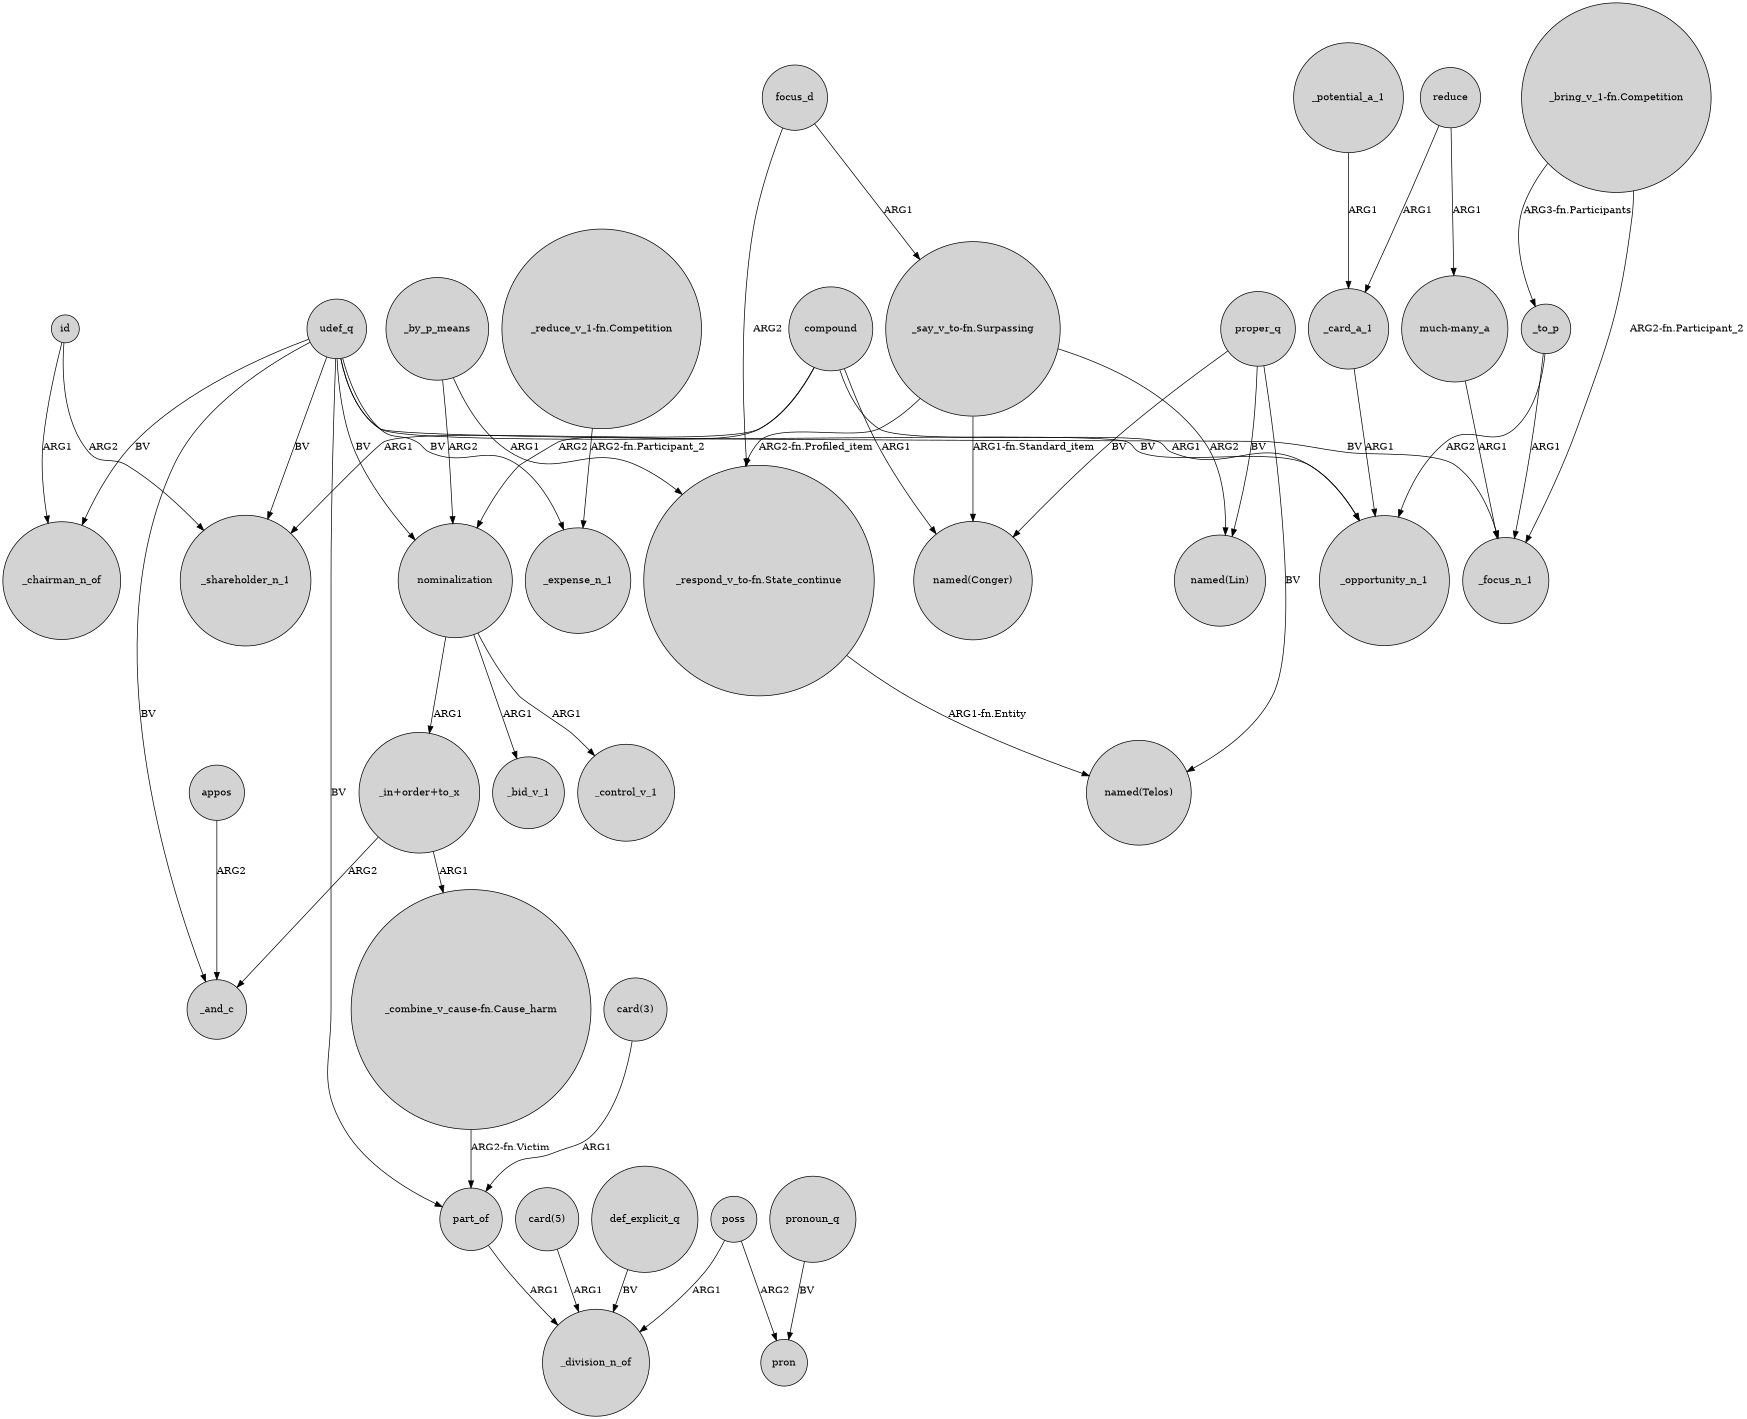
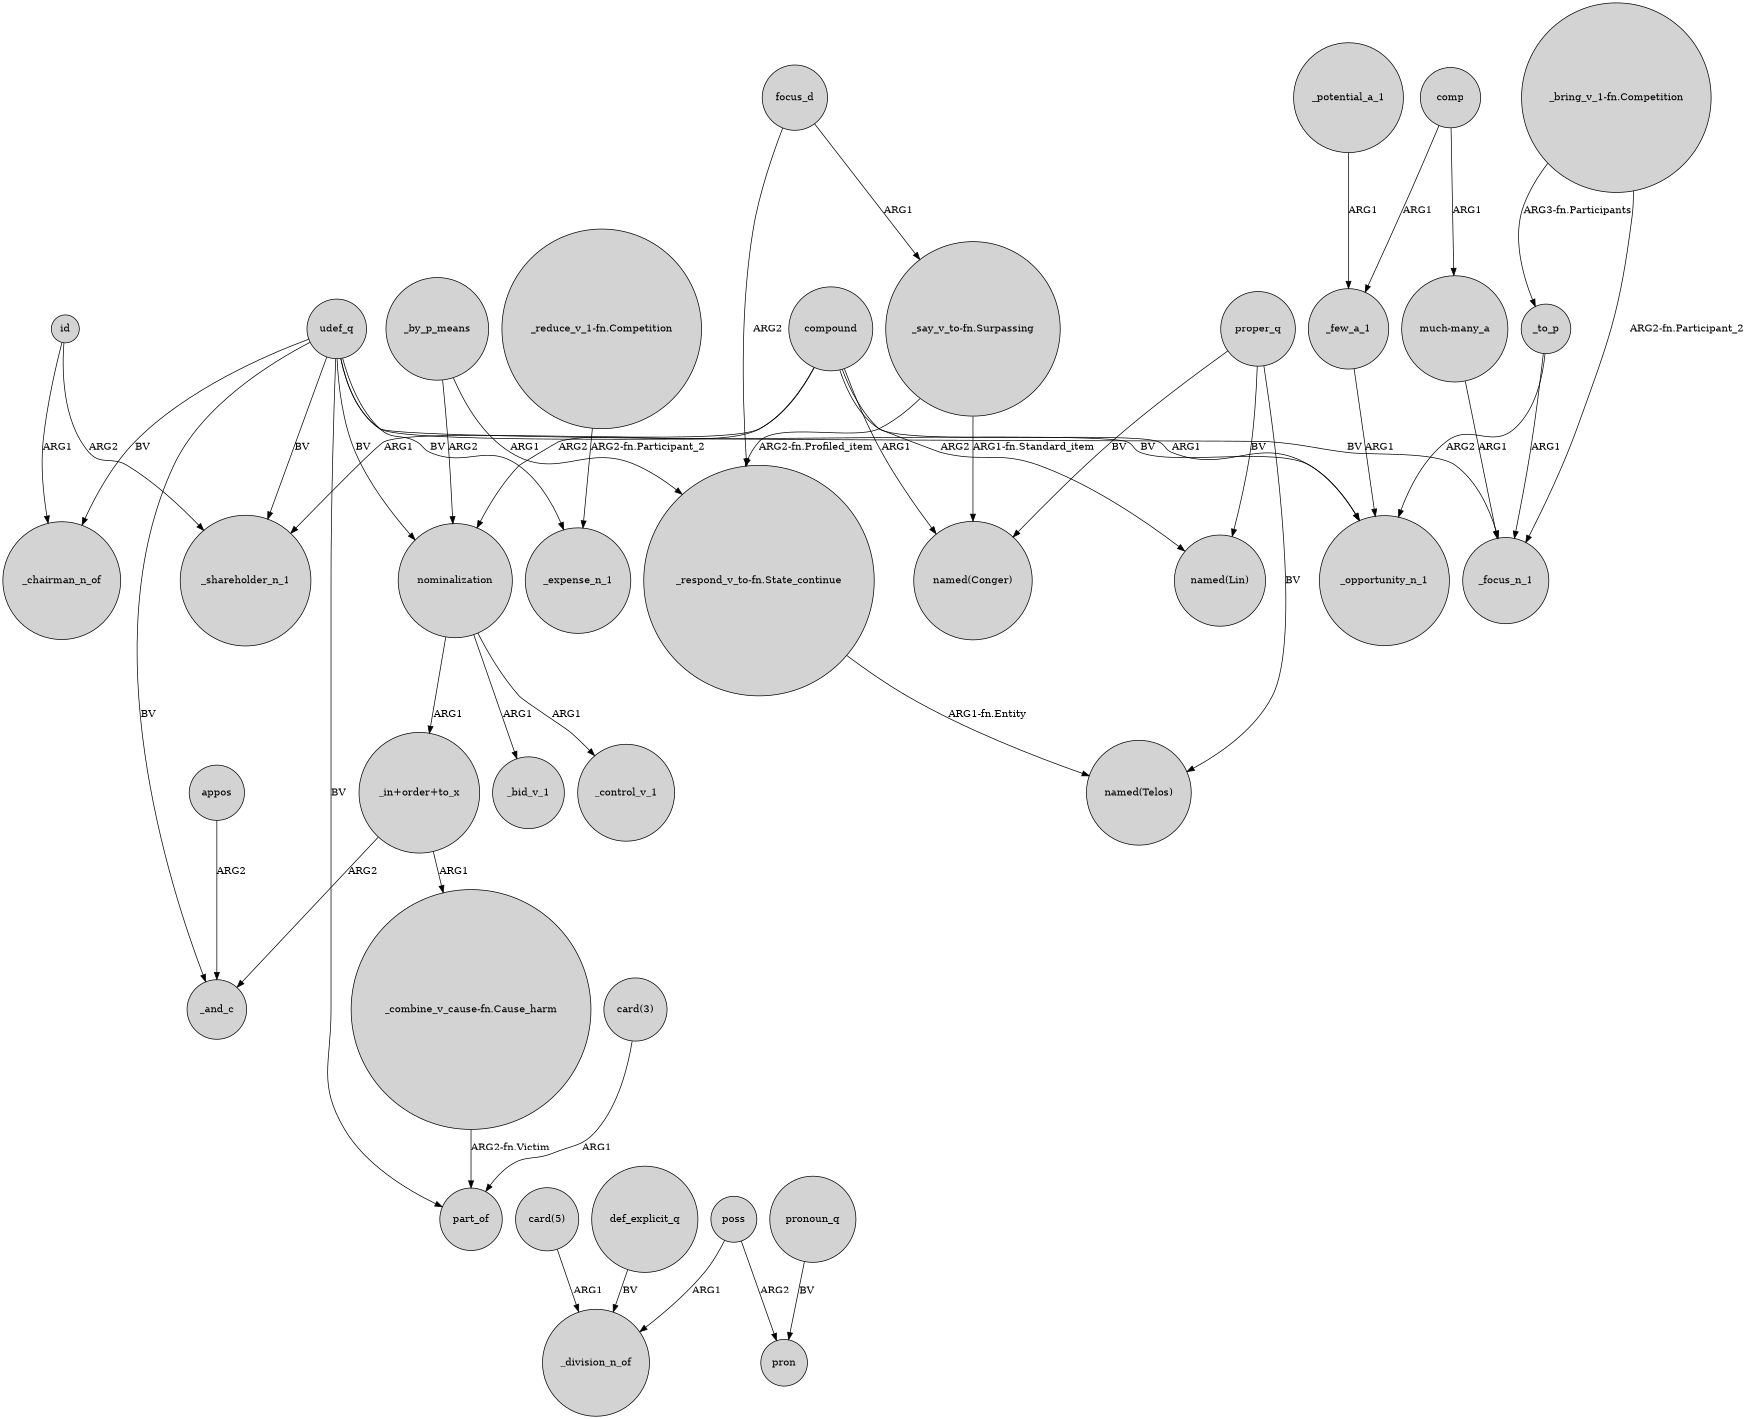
(1450, 98) -> (1450, 98)
(1349, 329) -> (1349, 329)
(1175, 410) -> (1003, 458)
(519, 1284) -> none
